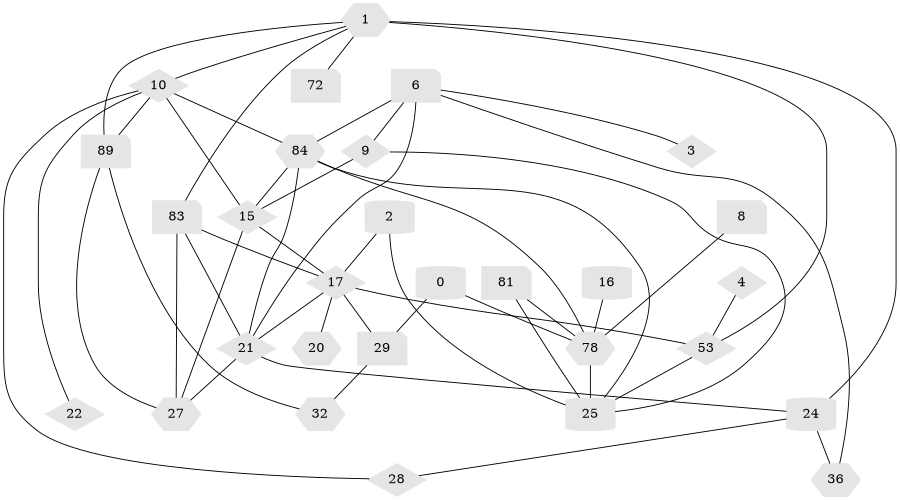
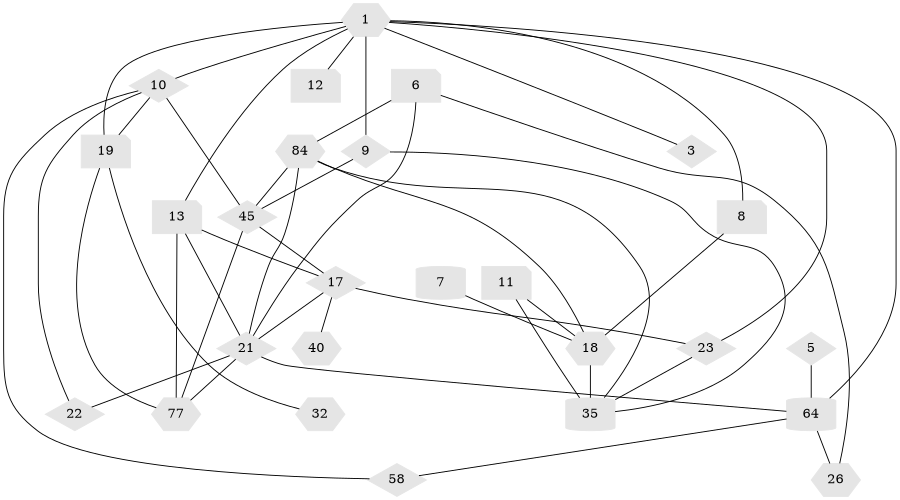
none -> (602, 57)
(316, 86) -> (316, 86)
(561, 111) -> (531, 86)
(228, 118) -> none
(389, 121) -> (366, 86)
(106, 151) -> (106, 151)
(177, 217) -> (177, 217)
(247, 217) -> (247, 217)
(390, 217) -> none
(441, 283) -> (441, 283)
(506, 283) -> (506, 283)
(607, 283) -> none
(742, 283) -> none
(317, 349) -> (317, 349)
(382, 349) -> none
(590, 349) -> (590, 349)
(706, 349) -> (706, 349)
none -> (811, 349)
none -> (161, 381)
(176, 414) -> (176, 414)
(590, 414) -> (590, 414)
(811, 414) -> (811, 414)
(397, 480) -> (397, 480)
(836, 480) -> (836, 480)
